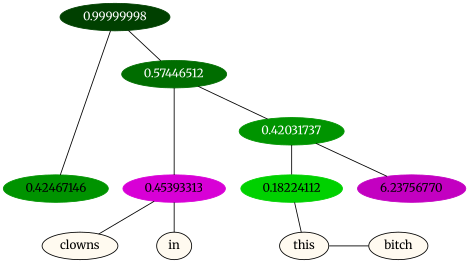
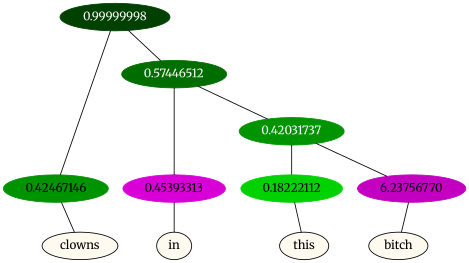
(292, 189) -> (292, 189)
(126, 218) -> (68, 217)
(349, 246) -> (405, 217)
